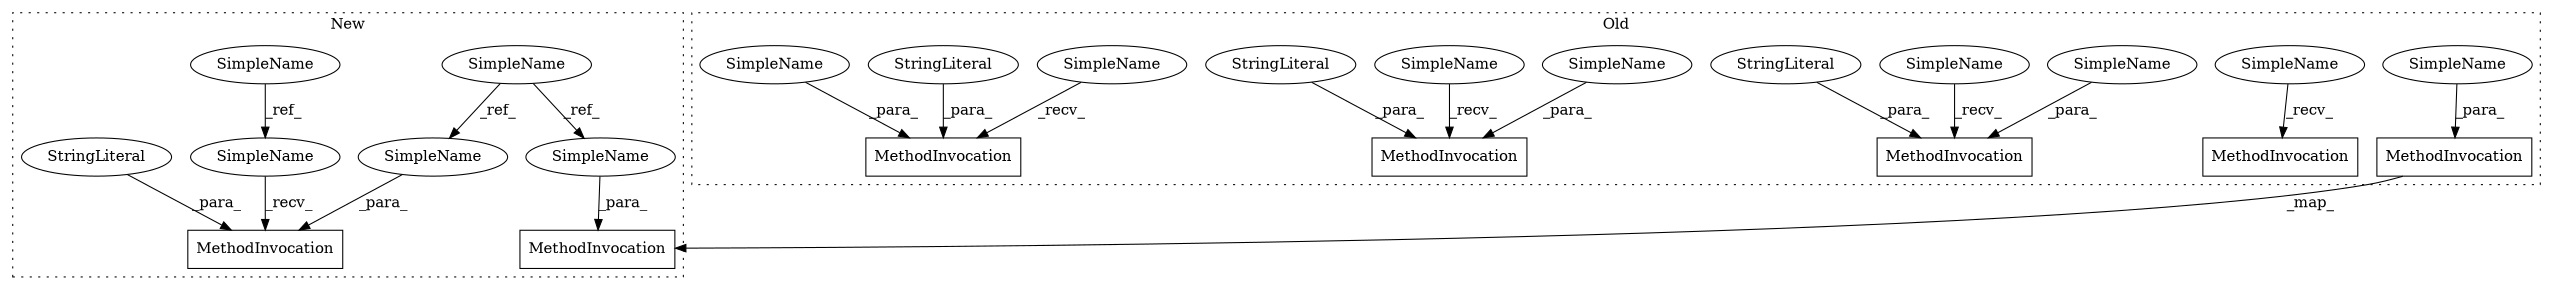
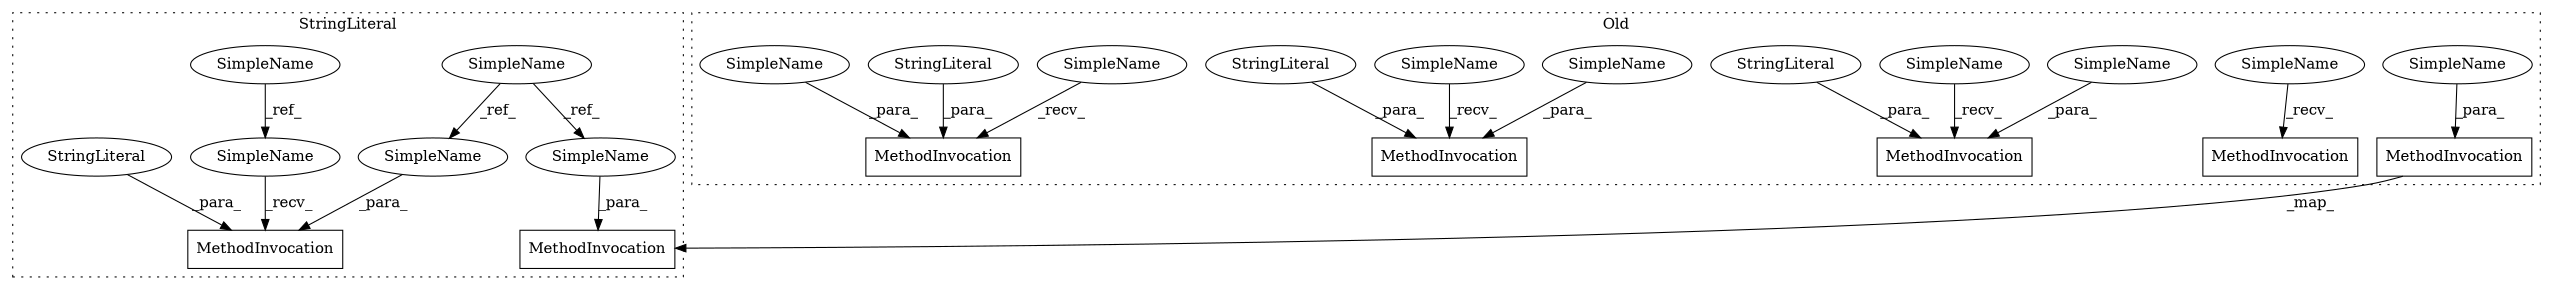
(348, 25) -> (348, 25)
